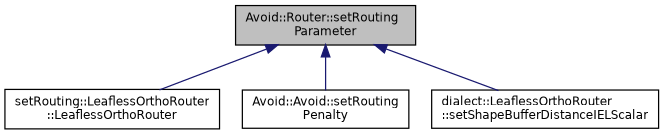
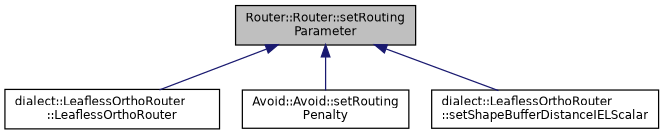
(326, 25) -> (326, 25)
(112, 109) -> (112, 109)
